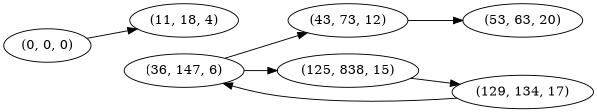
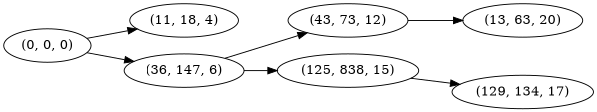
(523, 20) -> (523, 20)
(344, 101) -> (106, 56)
